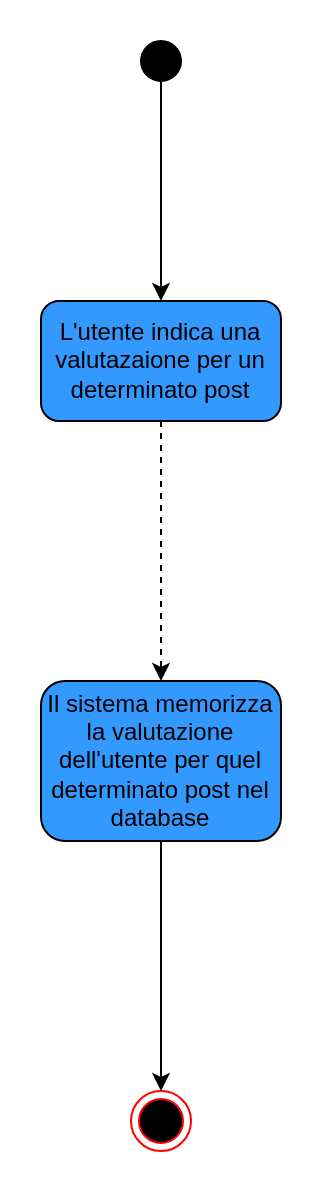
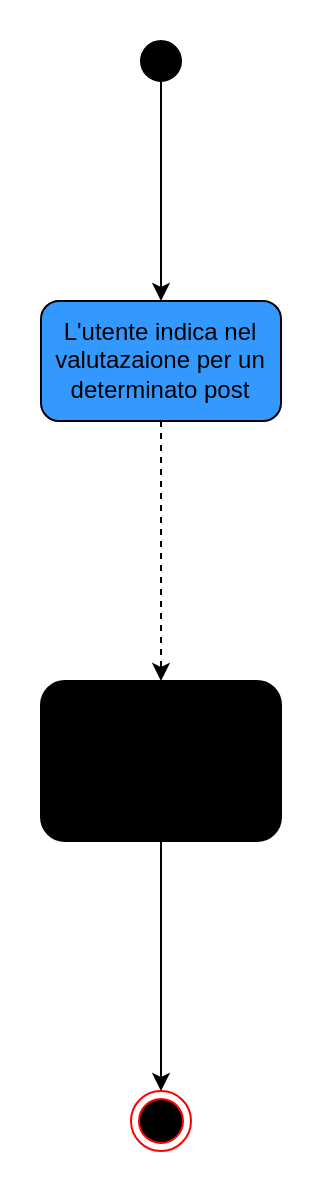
(161, 361) -> (161, 361)
(161, 761) -> (161, 761)
